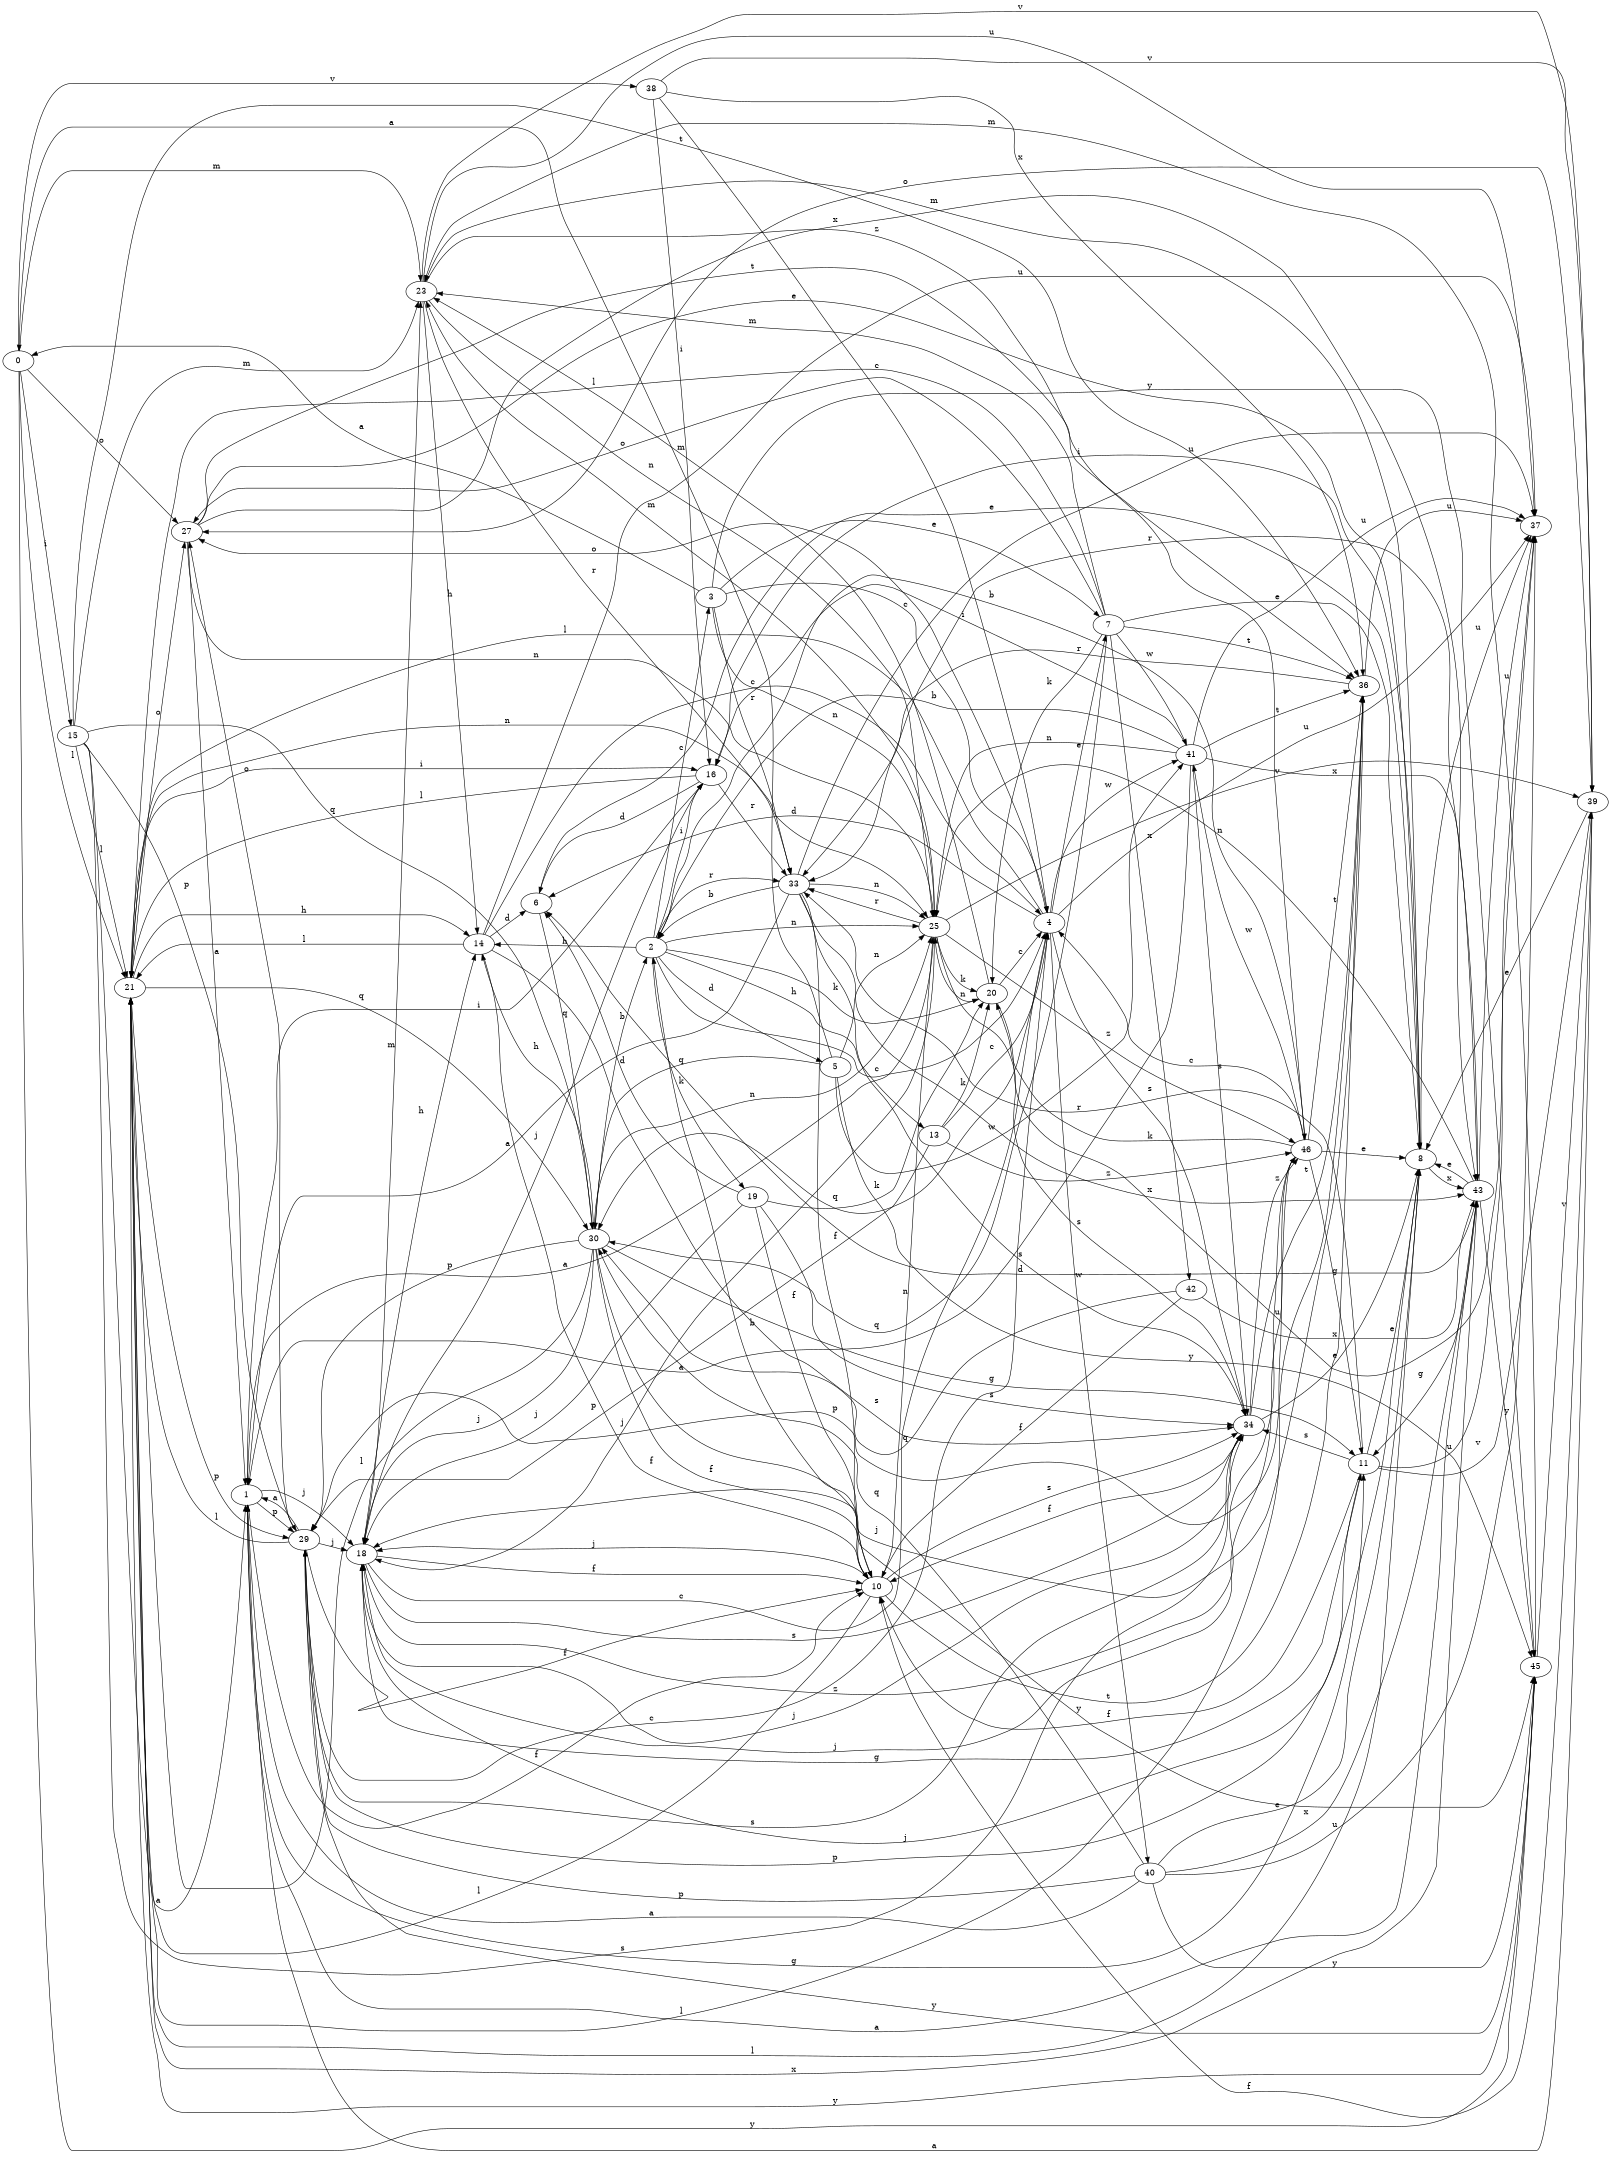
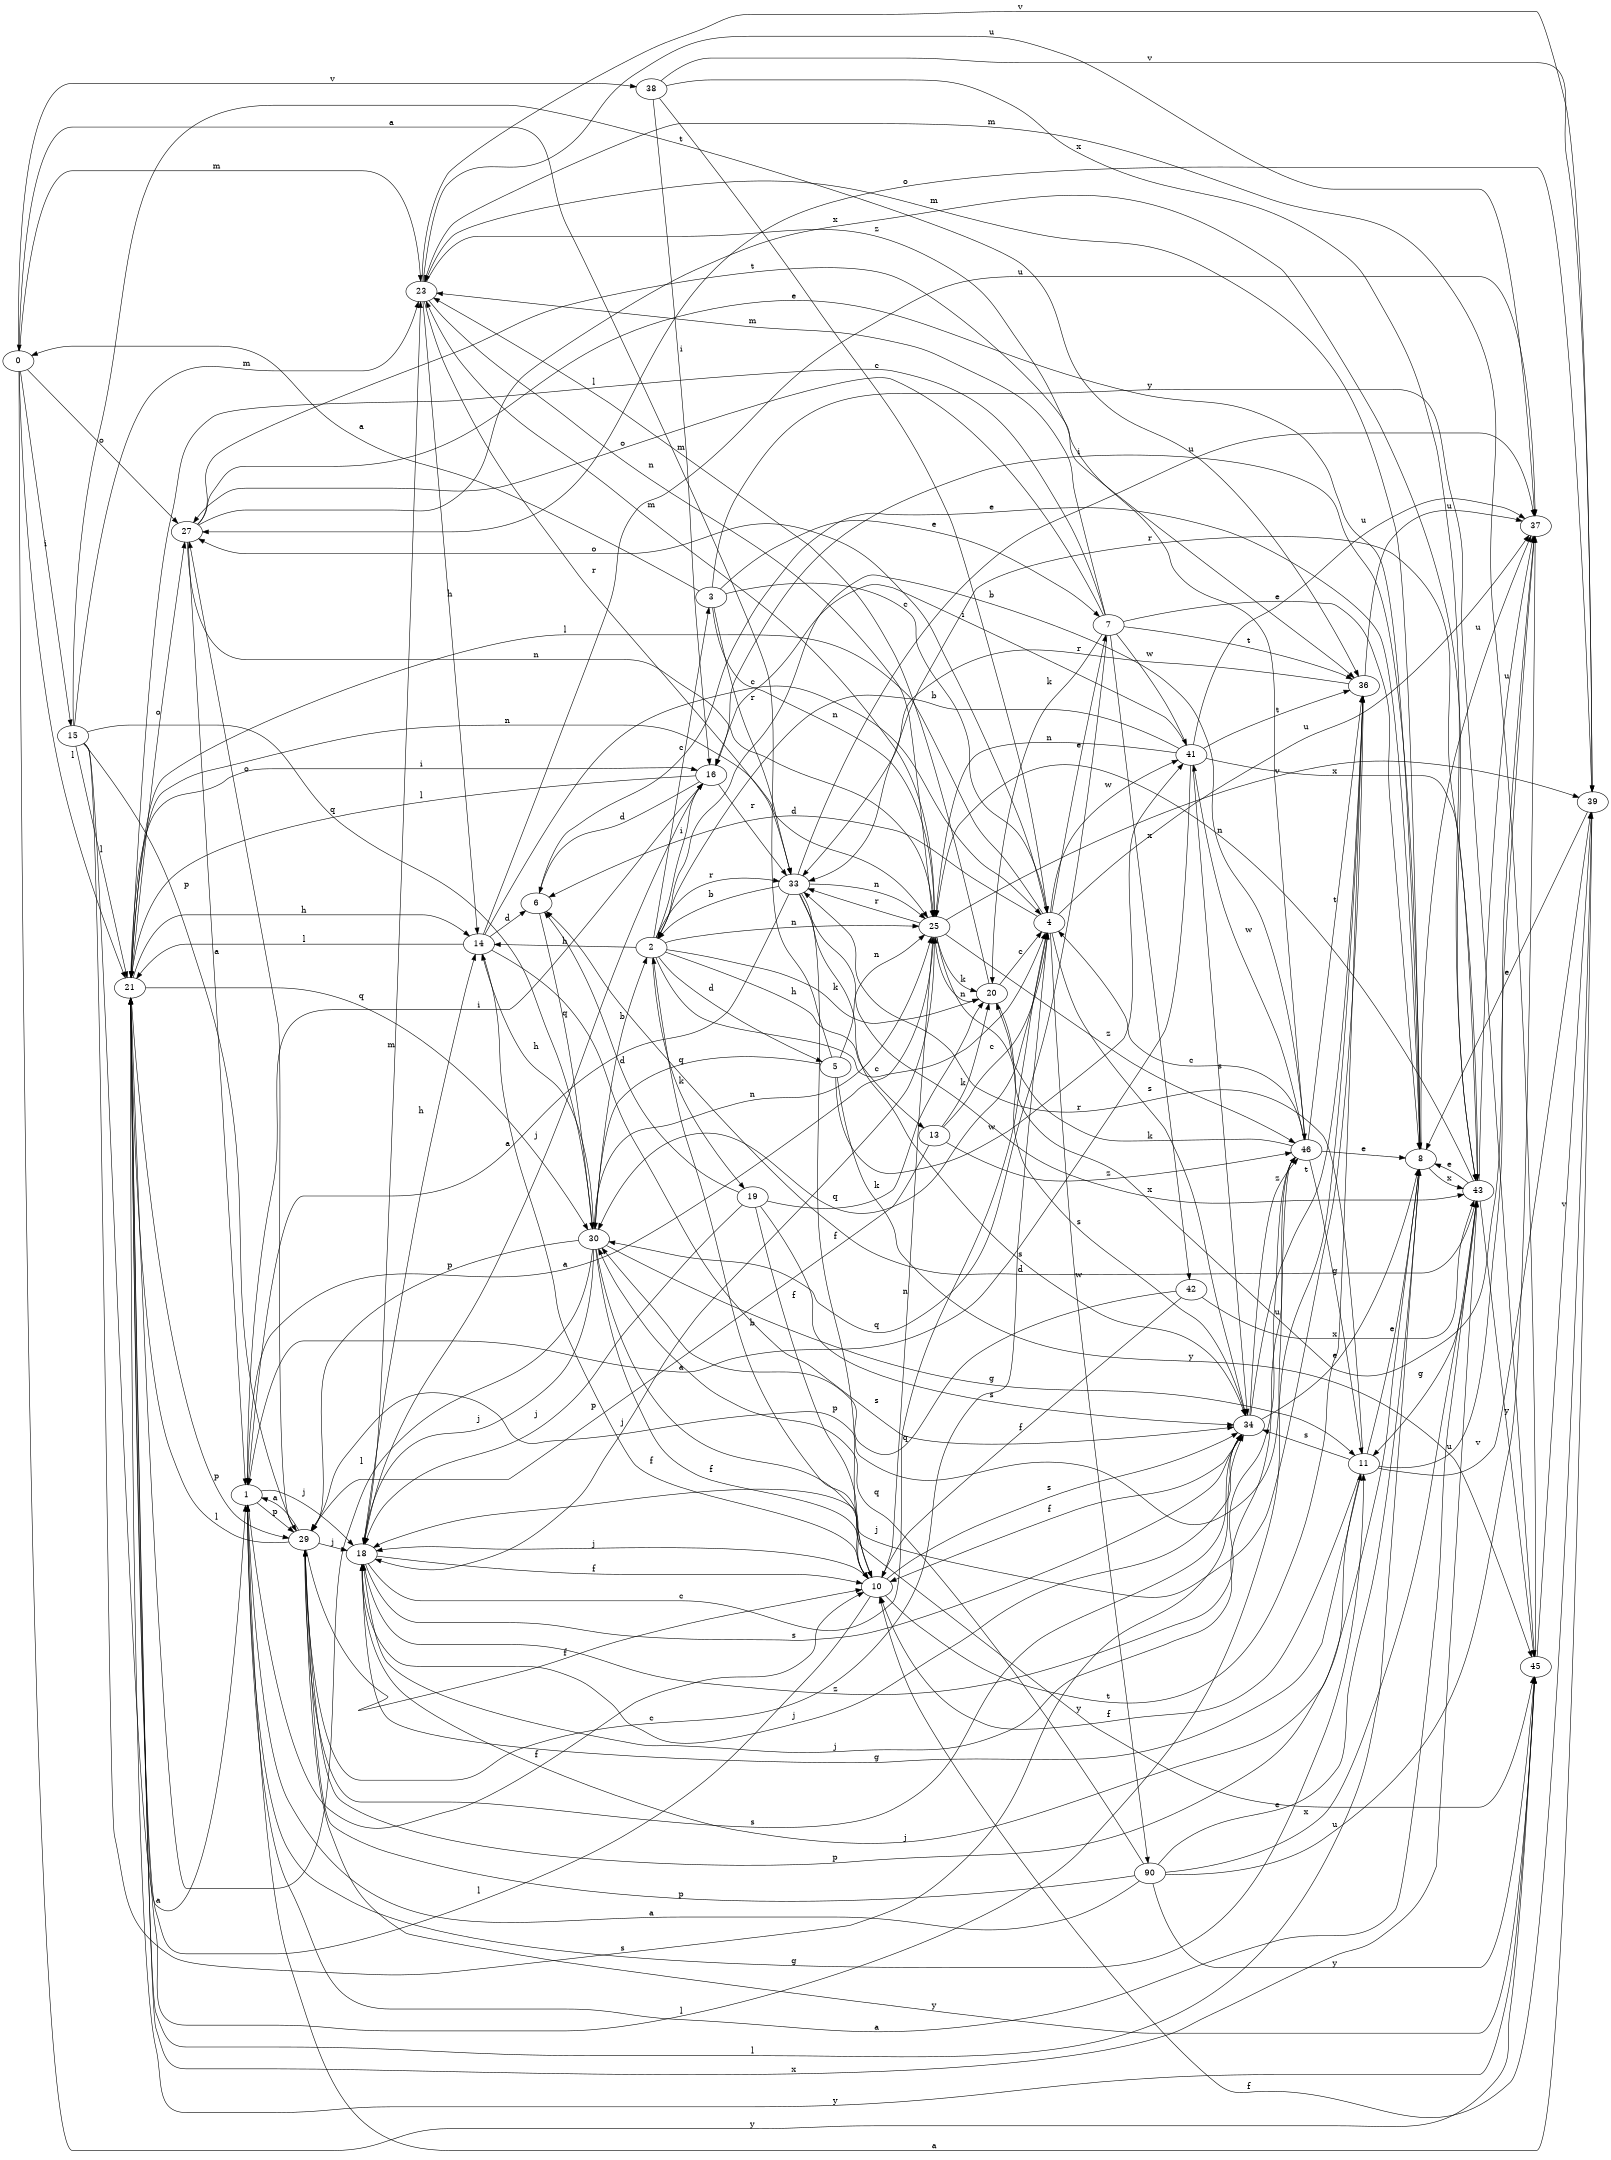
(1095, 254) -> (1405, 349)
(1150, 1873) -> (1150, 1873)
